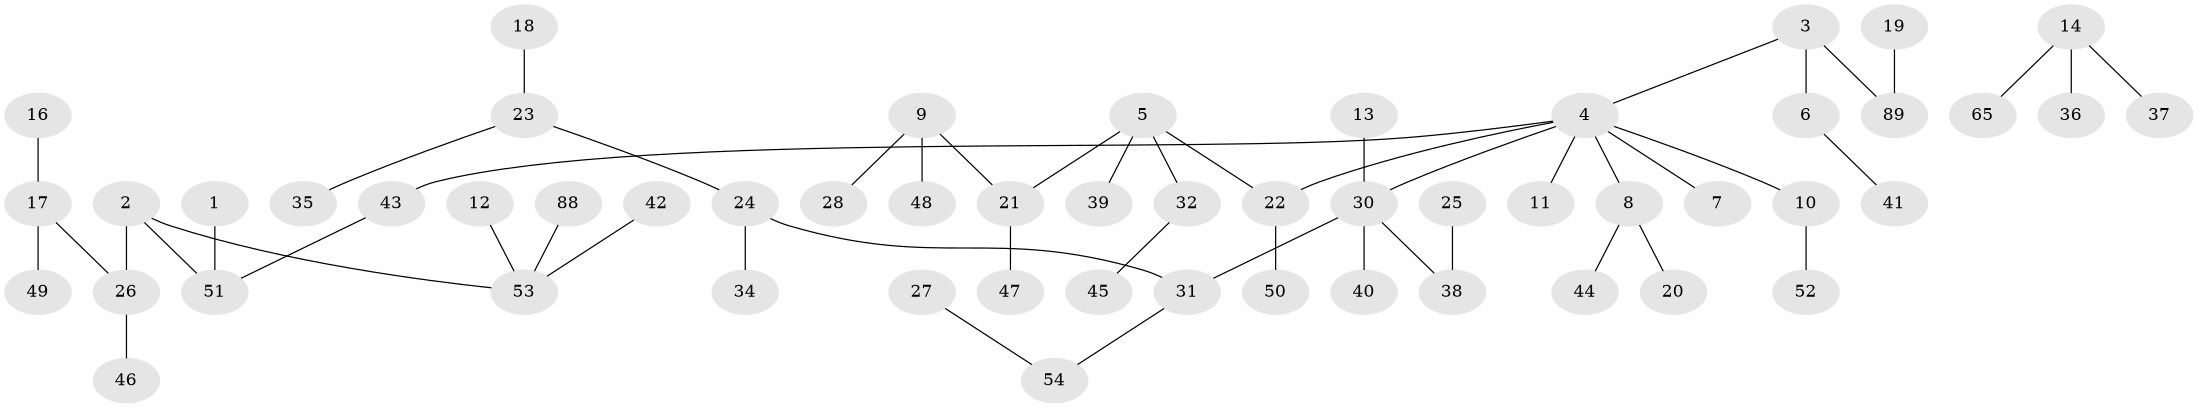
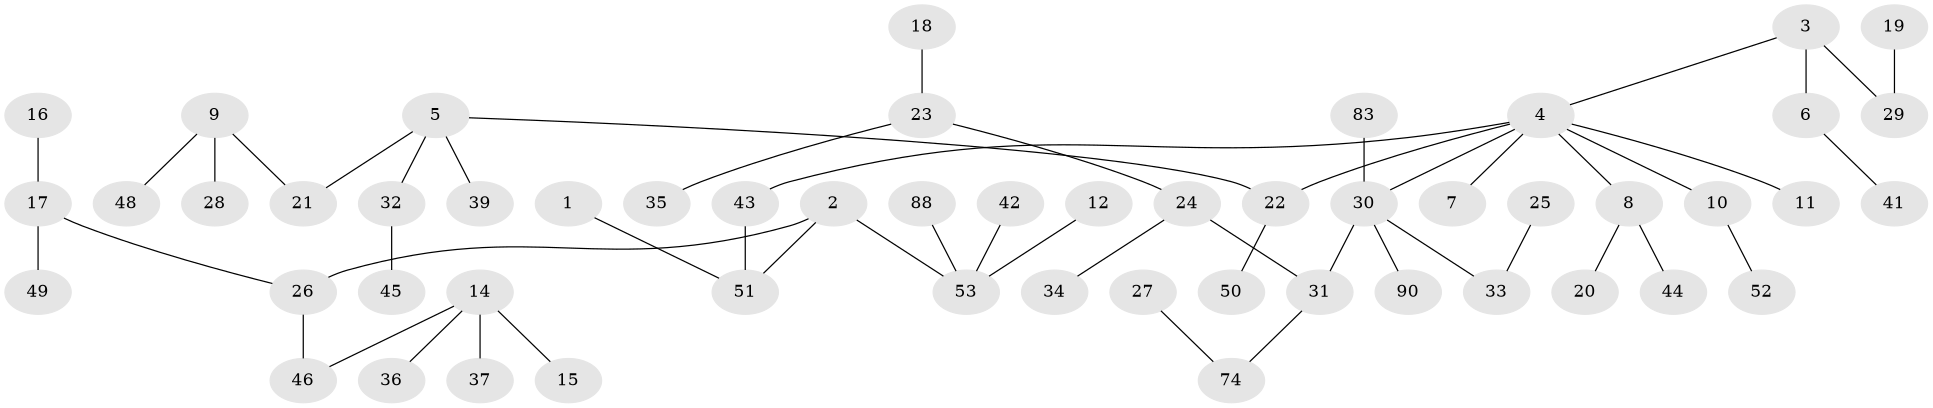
(1364, 115) -> (1364, 115)
(1894, 115) -> (1894, 115)
(1983, 115) -> (568, 381)
(1010, 292) -> none
(1364, 292) -> (1408, 292)
(1452, 292) -> (1497, 292)
none -> (392, 336)
(1055, 381) -> (1231, 381)
